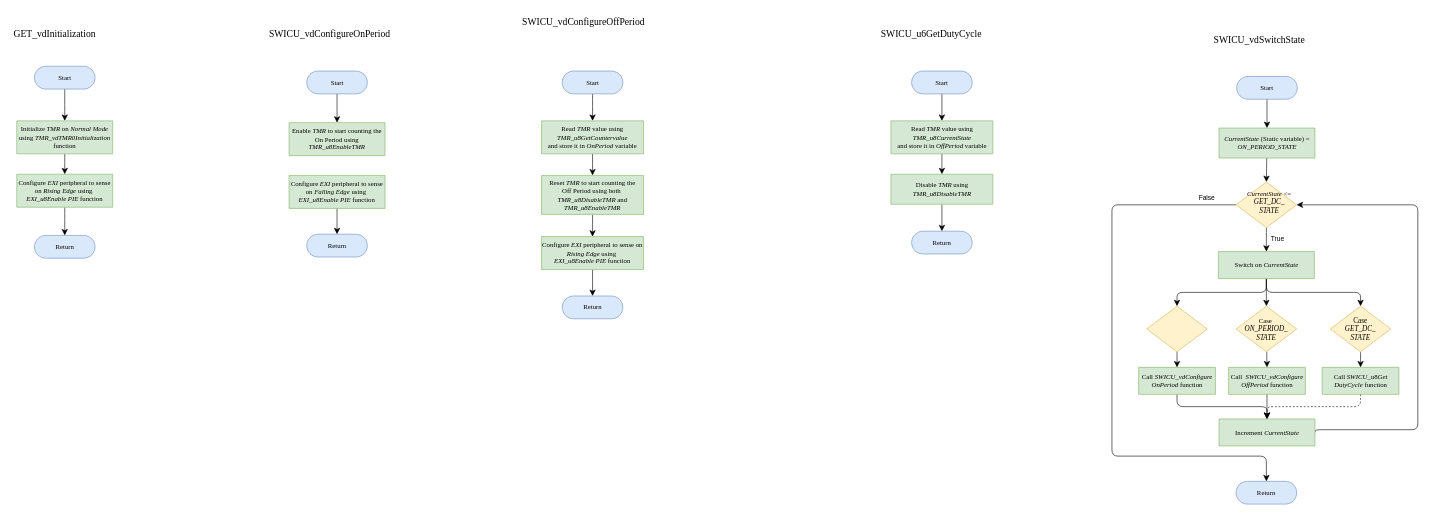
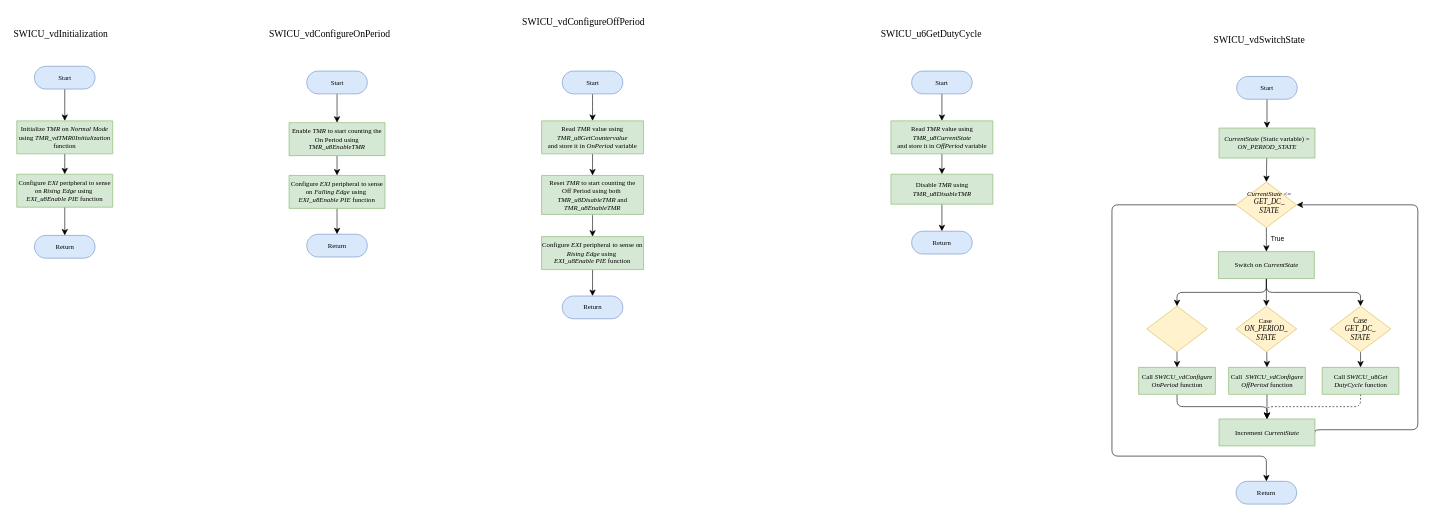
(61, 34) -> (66, 34)
none -> (337, 168)
(1207, 196) -> none
